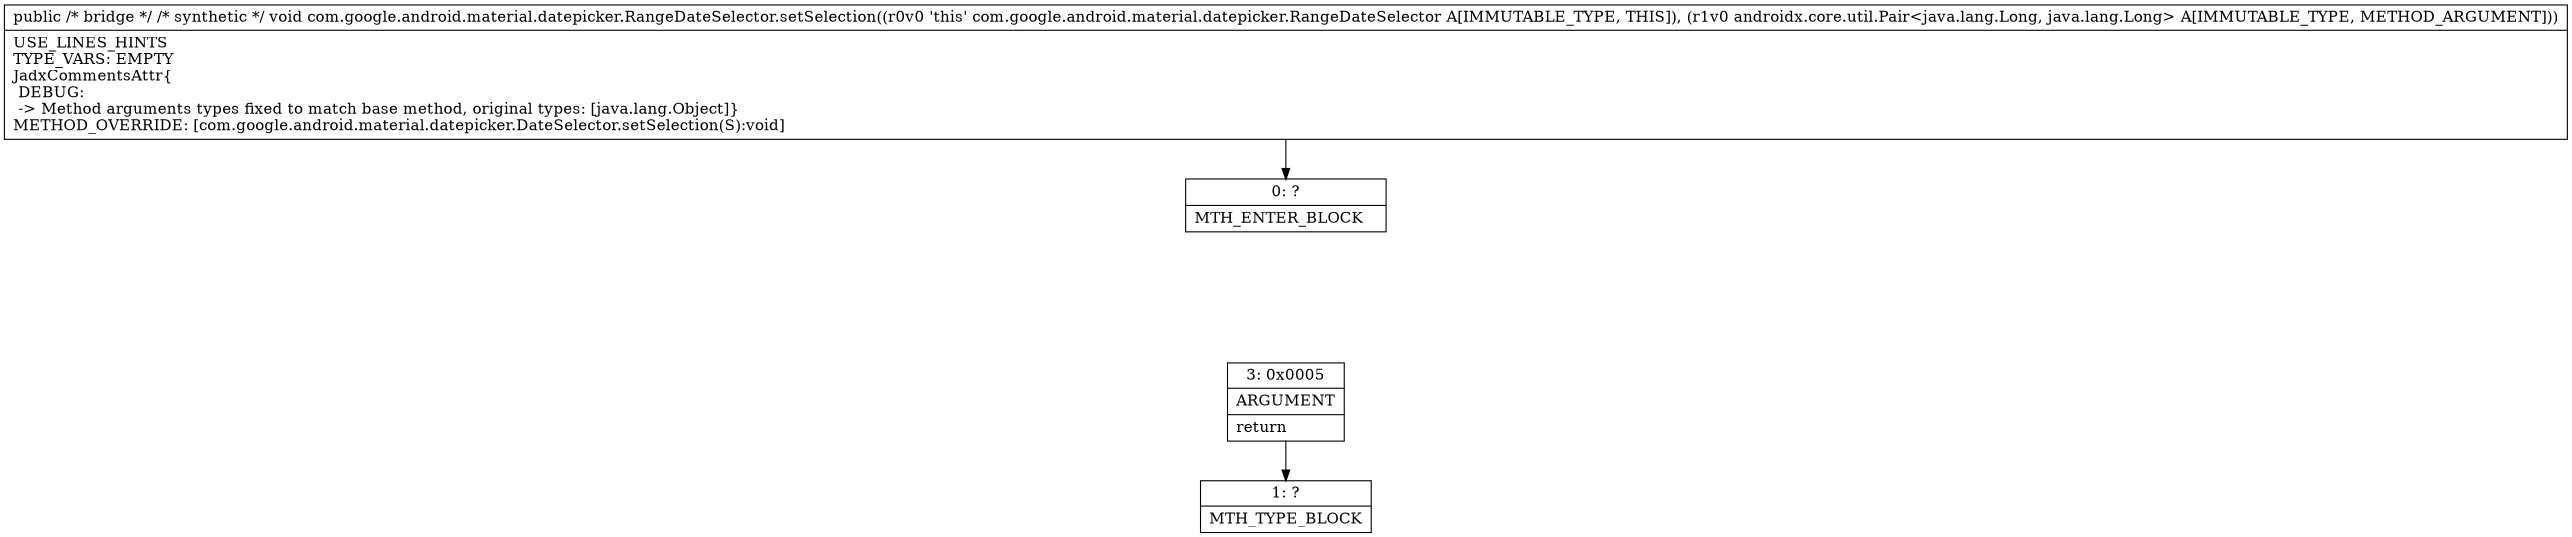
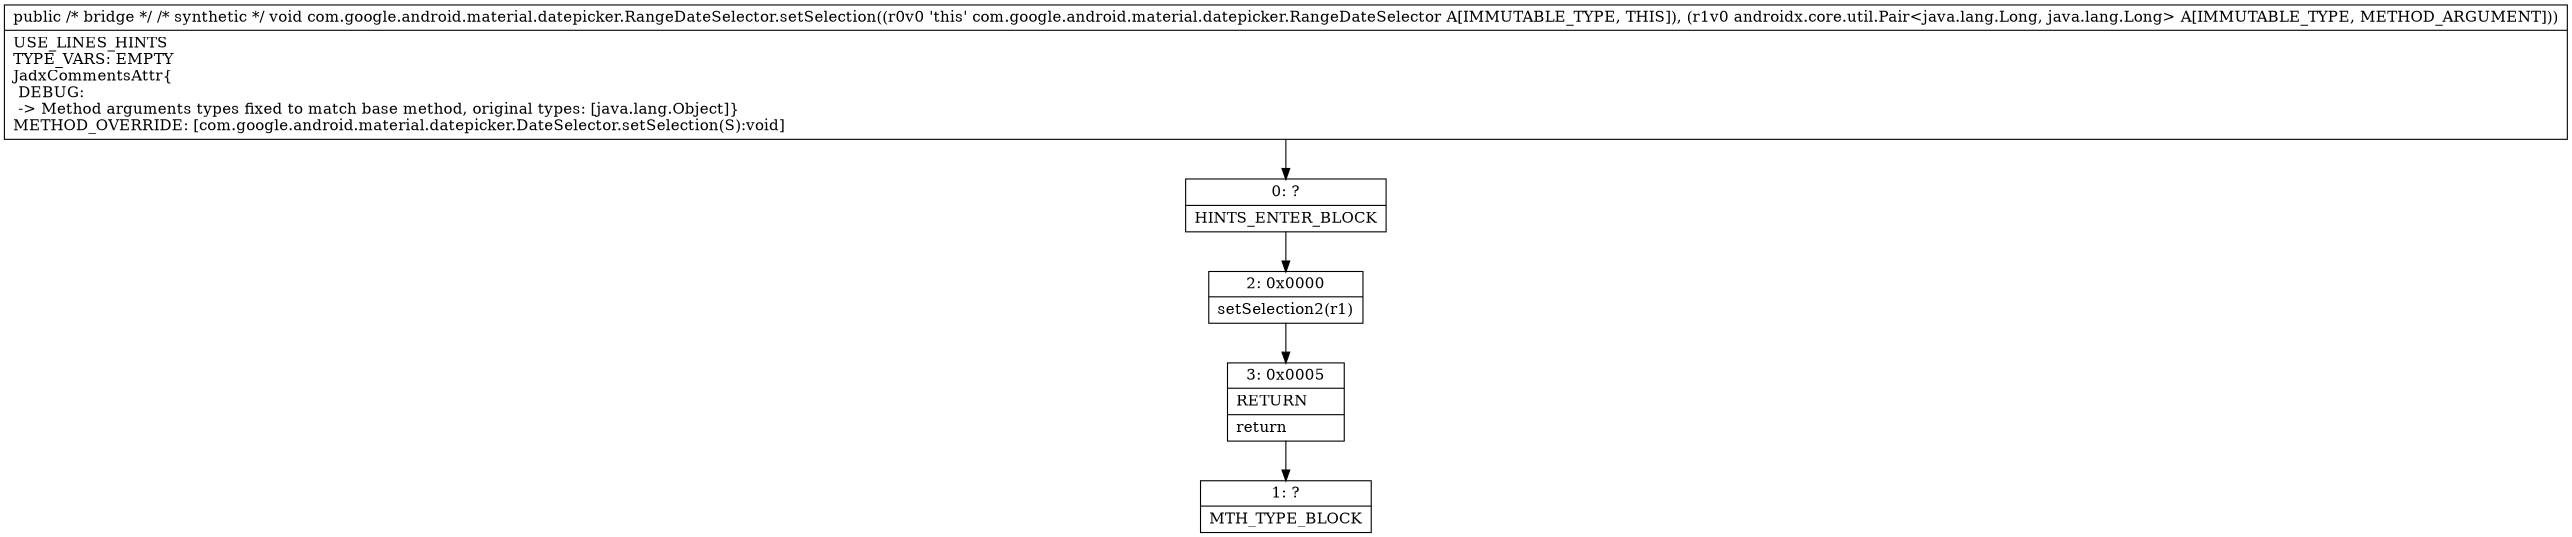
(1279, 218) -> (1286, 218)
none -> (1286, 297)
(1286, 401) -> (1272, 401)
